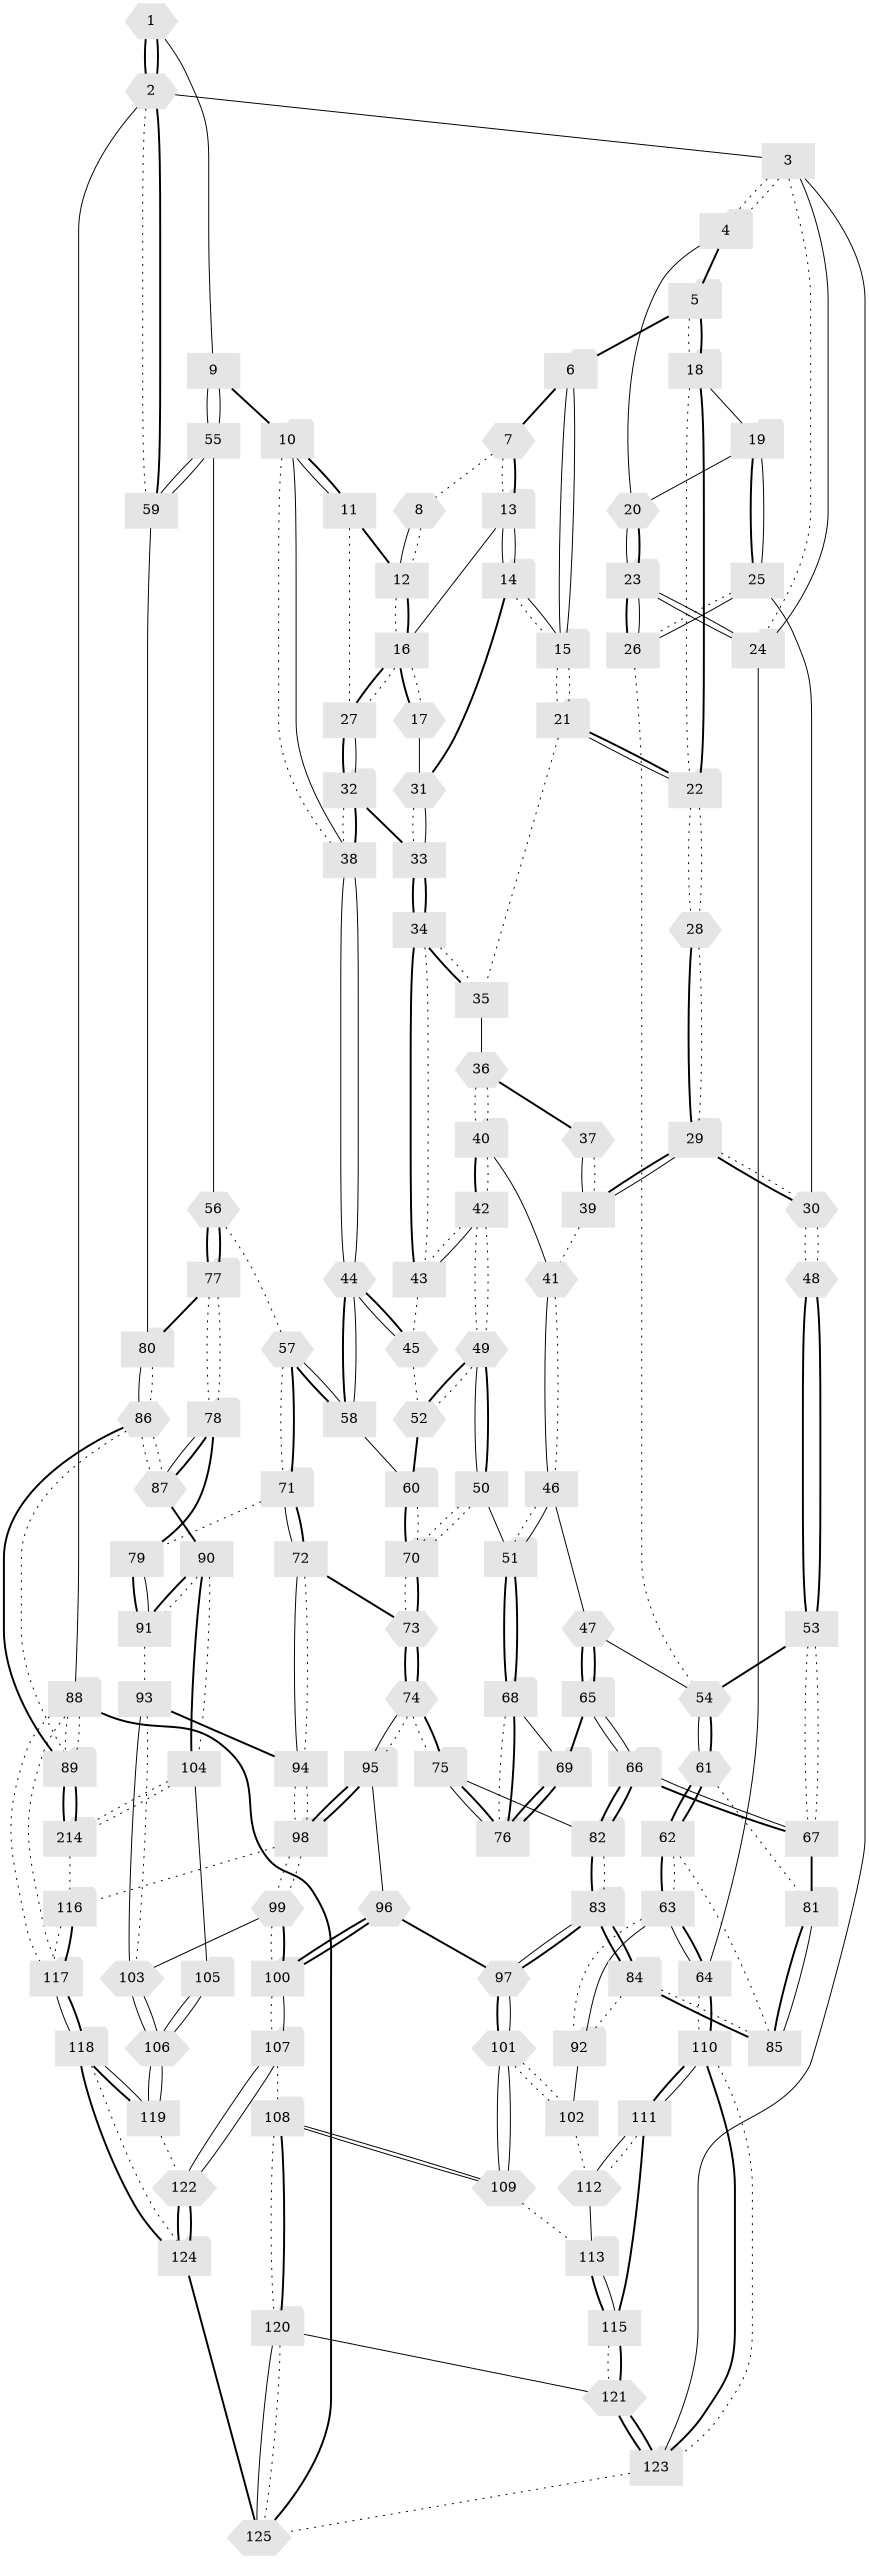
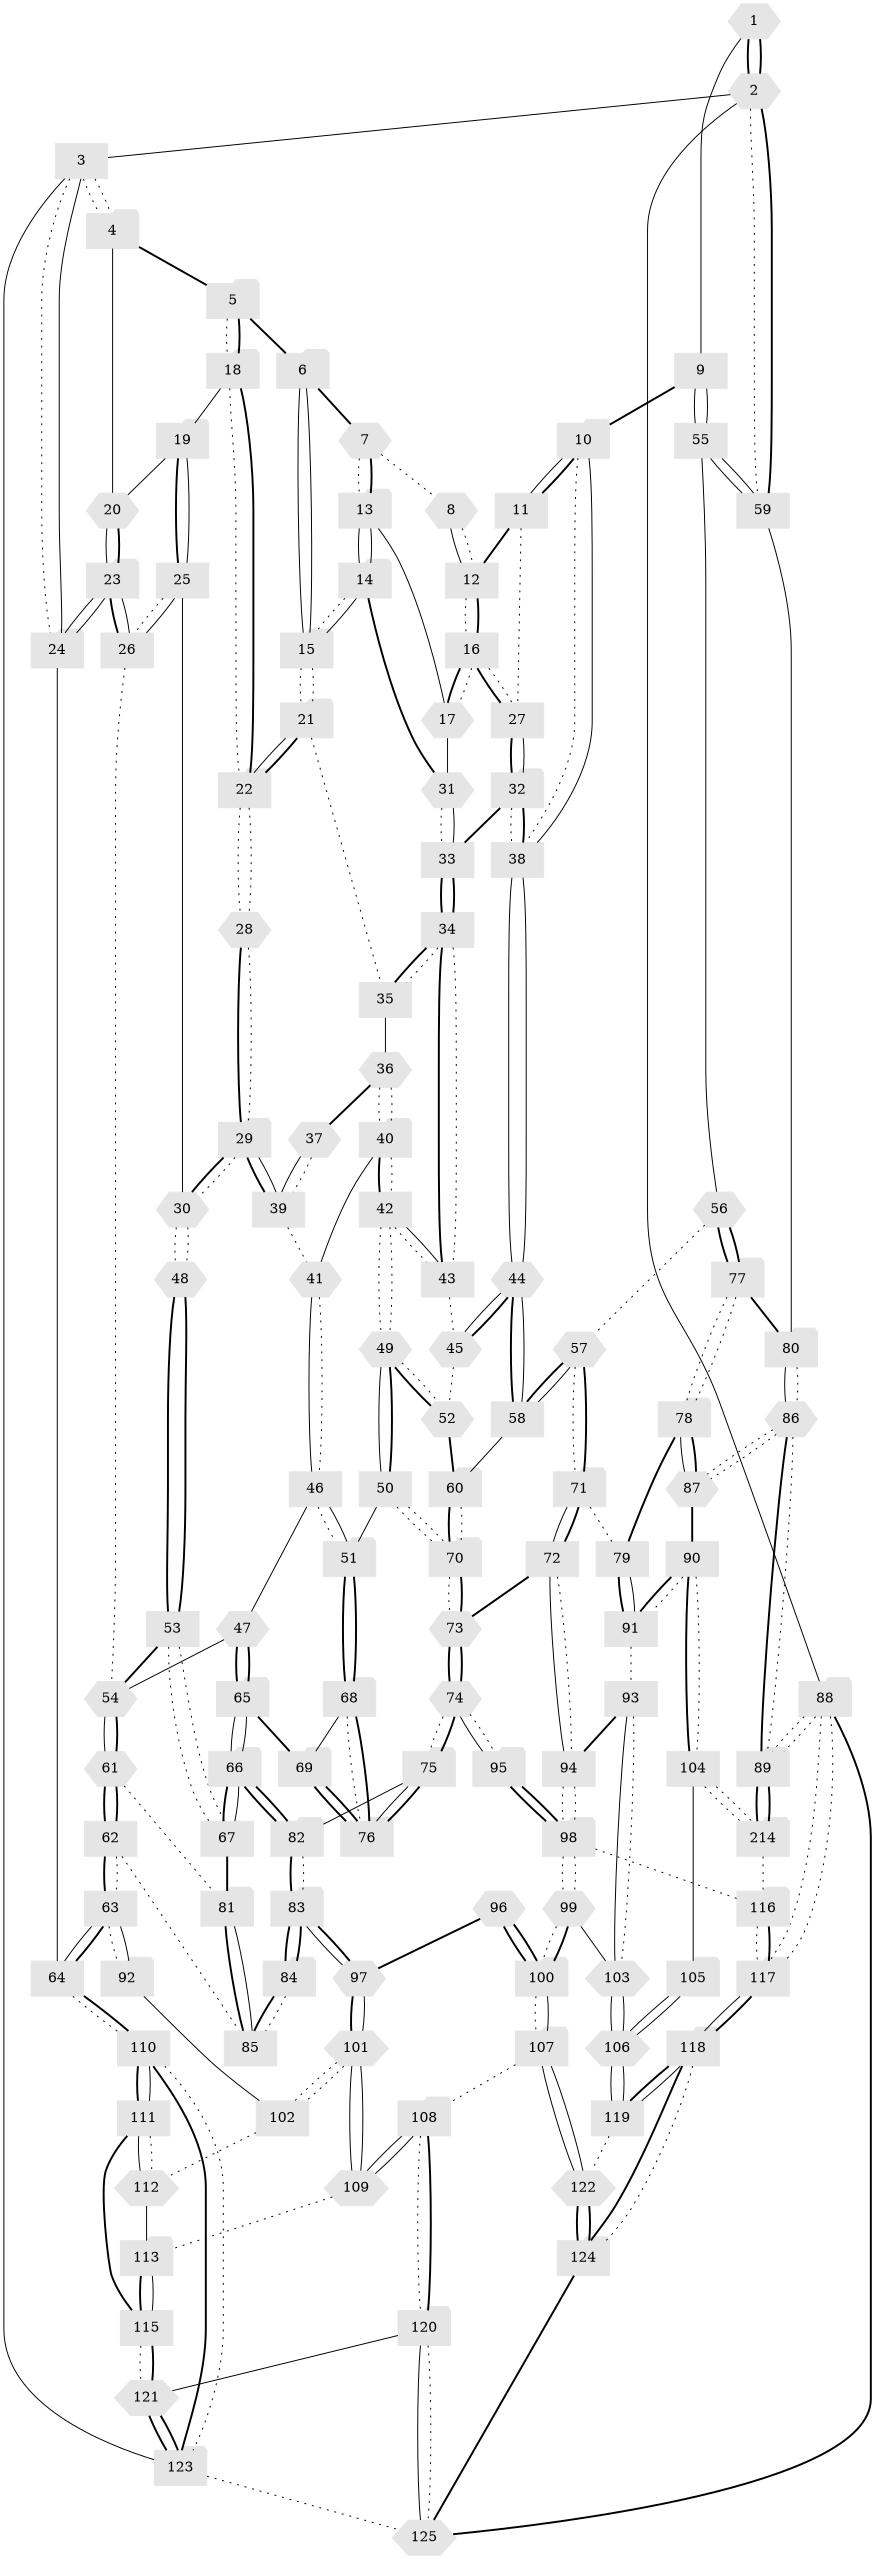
(455, 581) -> (420, 612)
(378, 1839) -> none
(607, 2014) -> none
